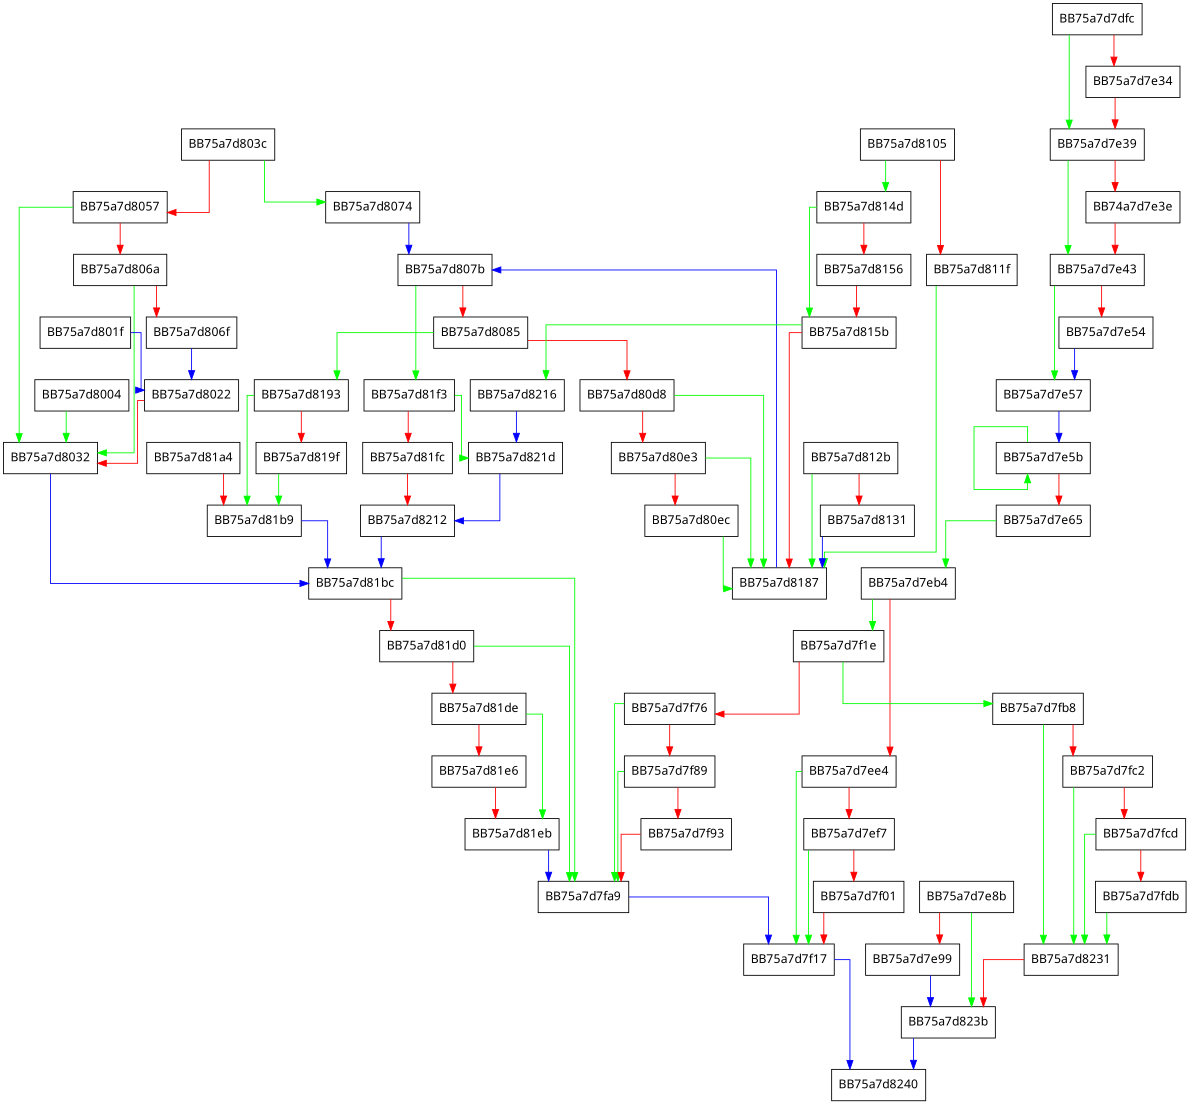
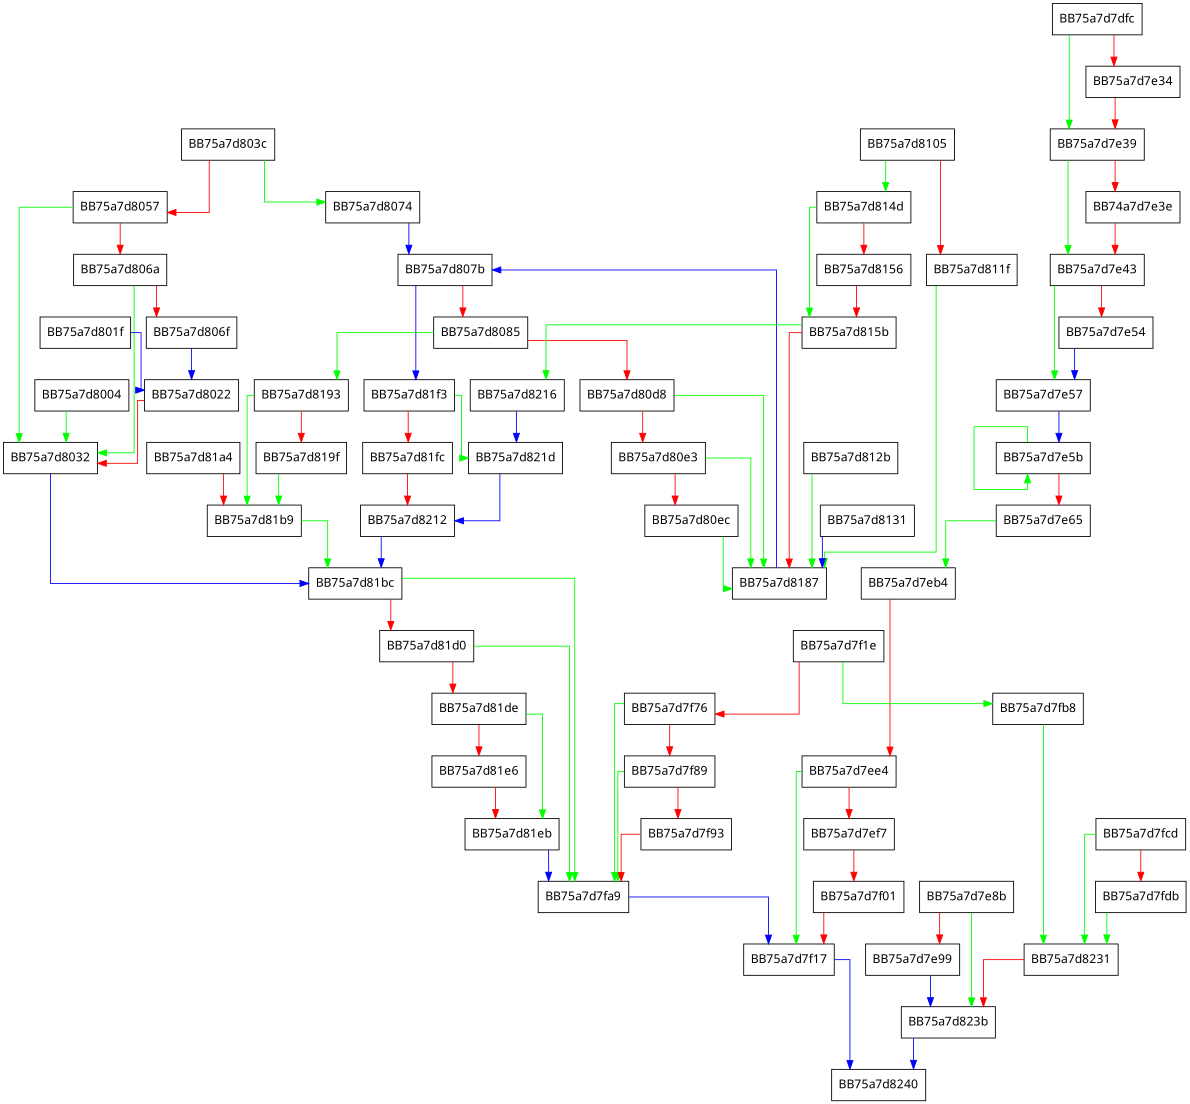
(416, 326) -> (416, 326)
(859, 485) -> none
(328, 527) -> (328, 527)
(873, 610) -> none
(1108, 772) -> none
(809, 893) -> none
